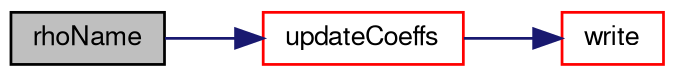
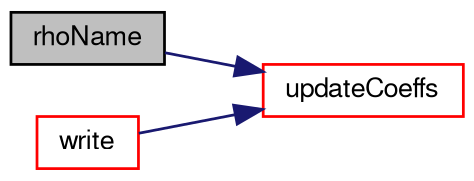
(499, 38) -> (187, 124)
